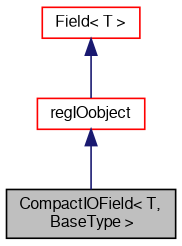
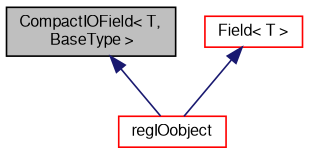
(91, 168) -> (141, 92)
